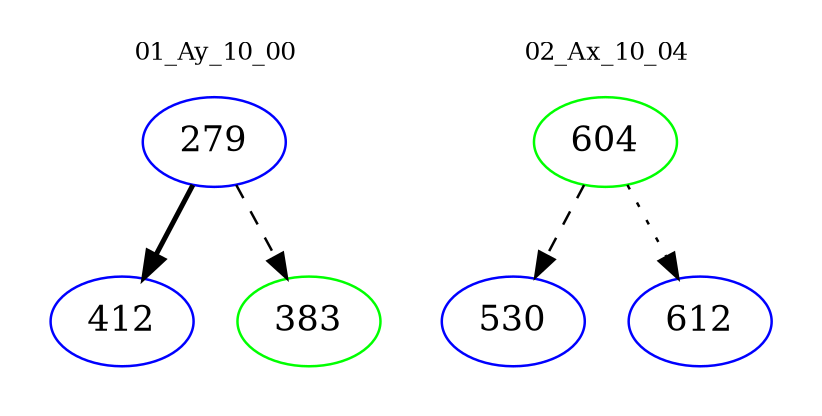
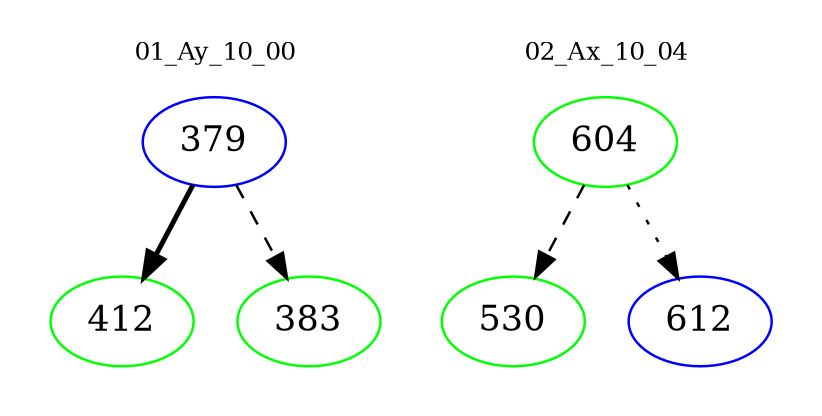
(214, 142) -> (214, 142)
(122, 321) -> (122, 321)
(513, 321) -> (513, 321)
